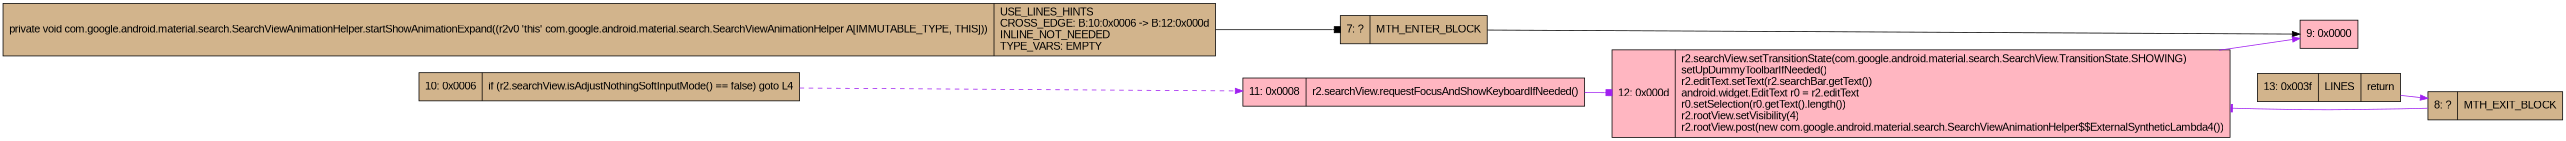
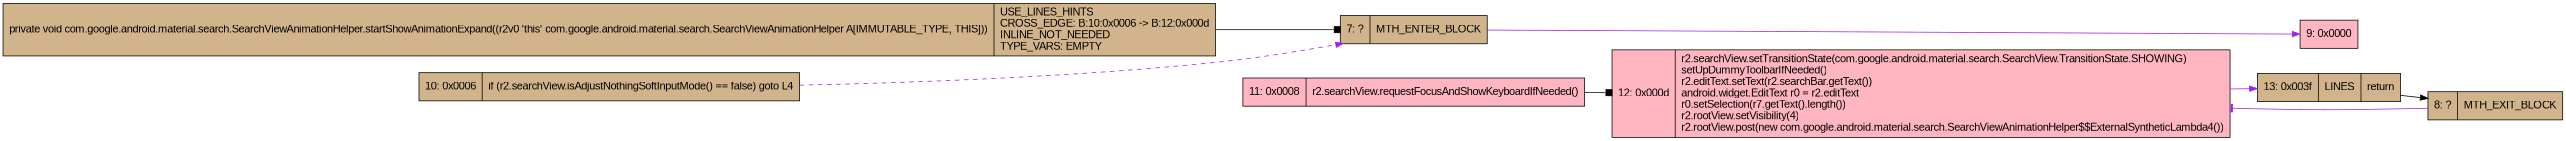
(1890, 32) -> (1890, 32)
(2256, 45) -> (2240, 89)
(1017, 89) -> (1068, 74)
(1594, 93) -> (1594, 93)
(2410, 96) -> (2410, 96)
(1764, 105) -> (1764, 105)
